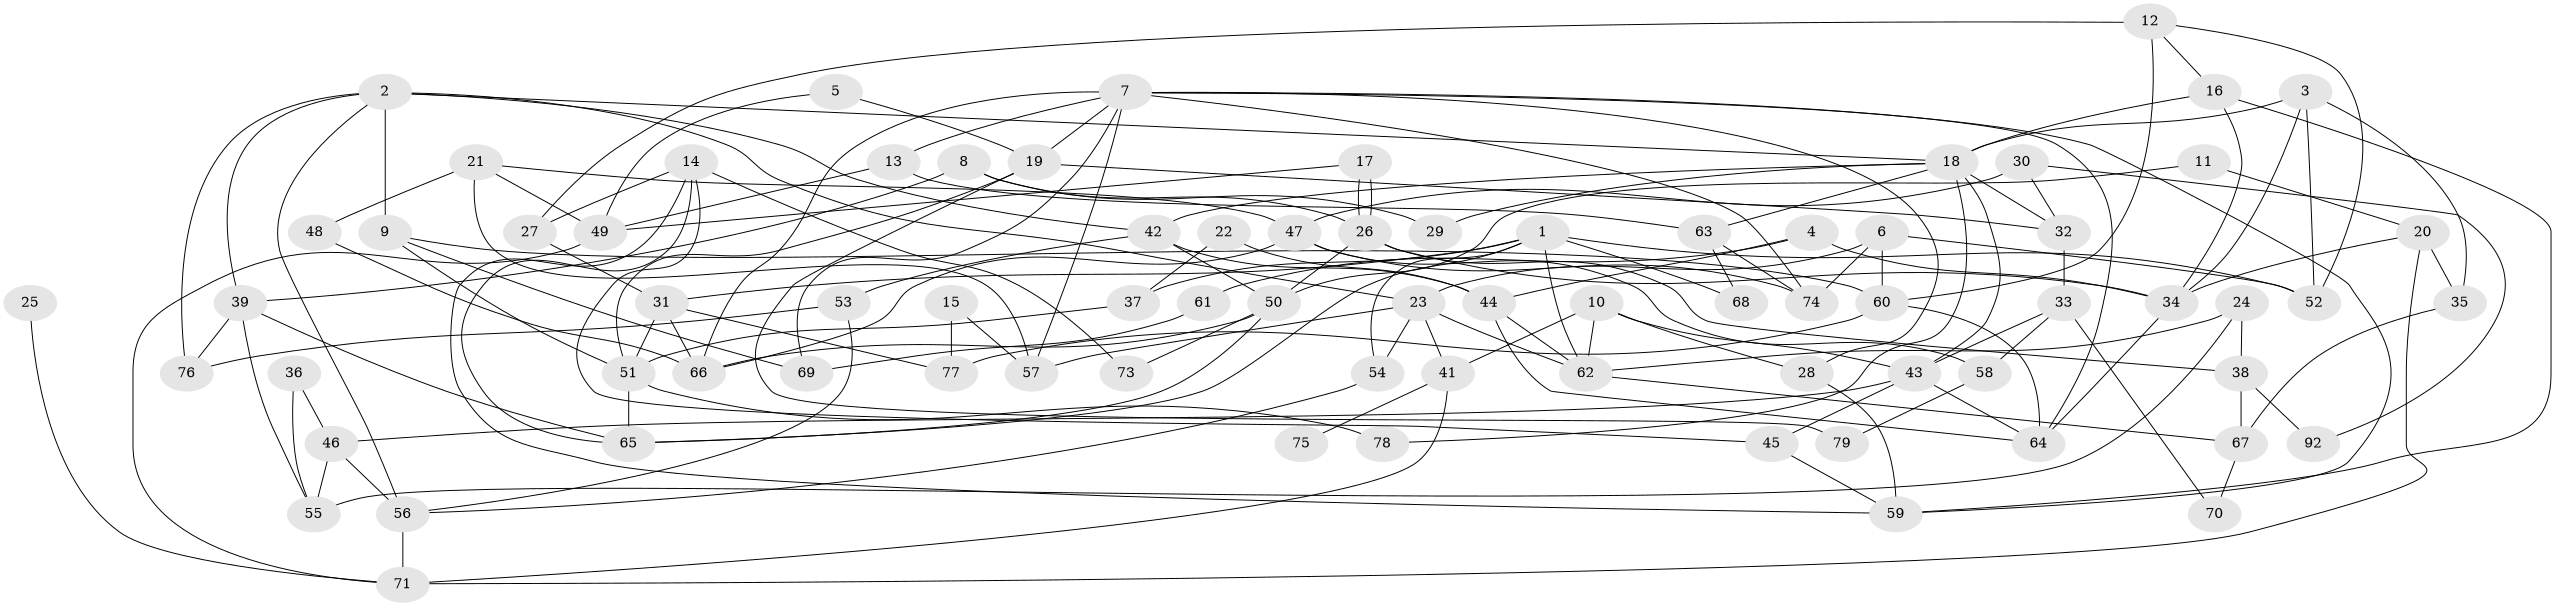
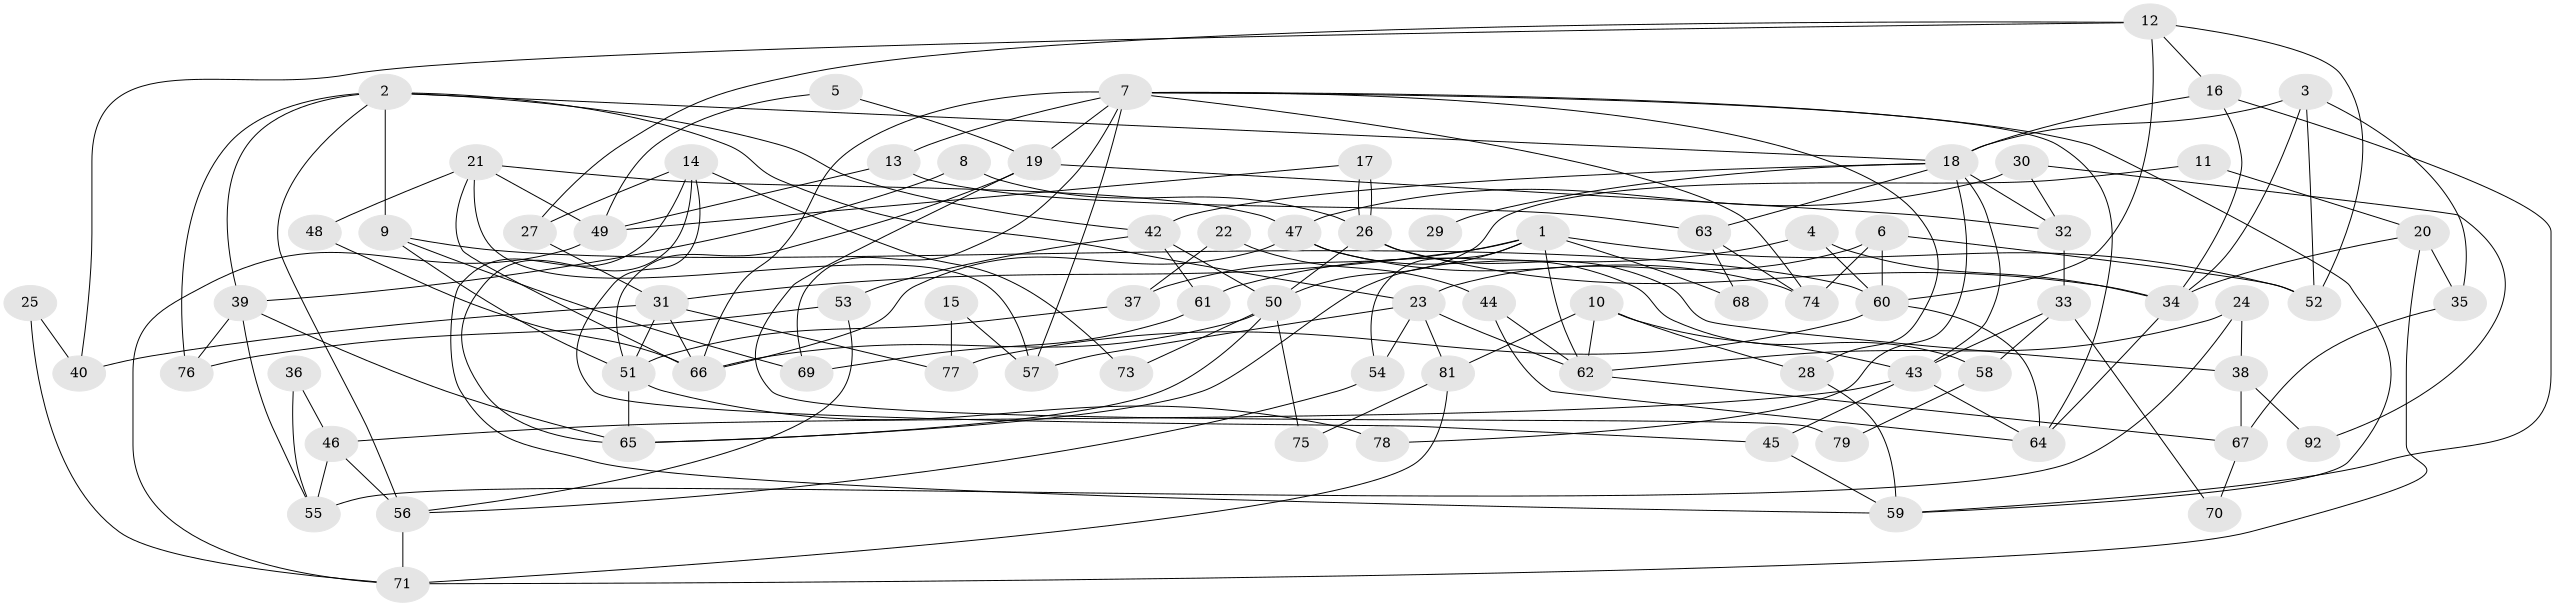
(1200, 198) -> none
none -> (467, 254)
(1321, 268) -> (1179, 268)
(1650, 268) -> (1843, 264)
none -> (1288, 373)
none -> (79, 374)
(1448, 374) -> (1448, 374)
